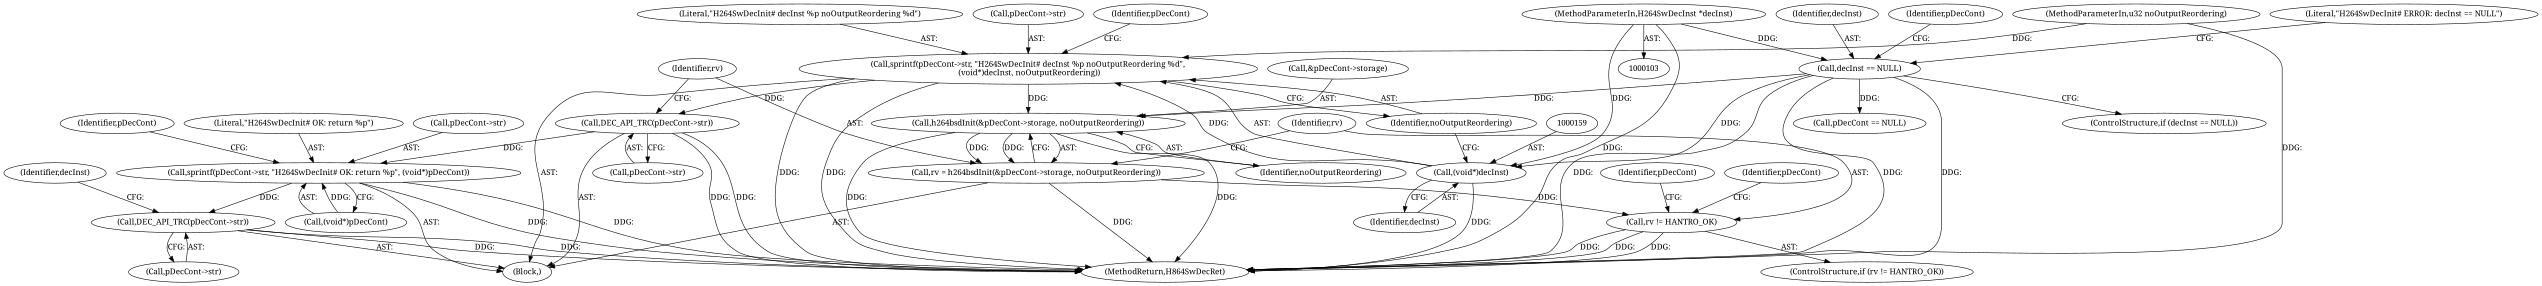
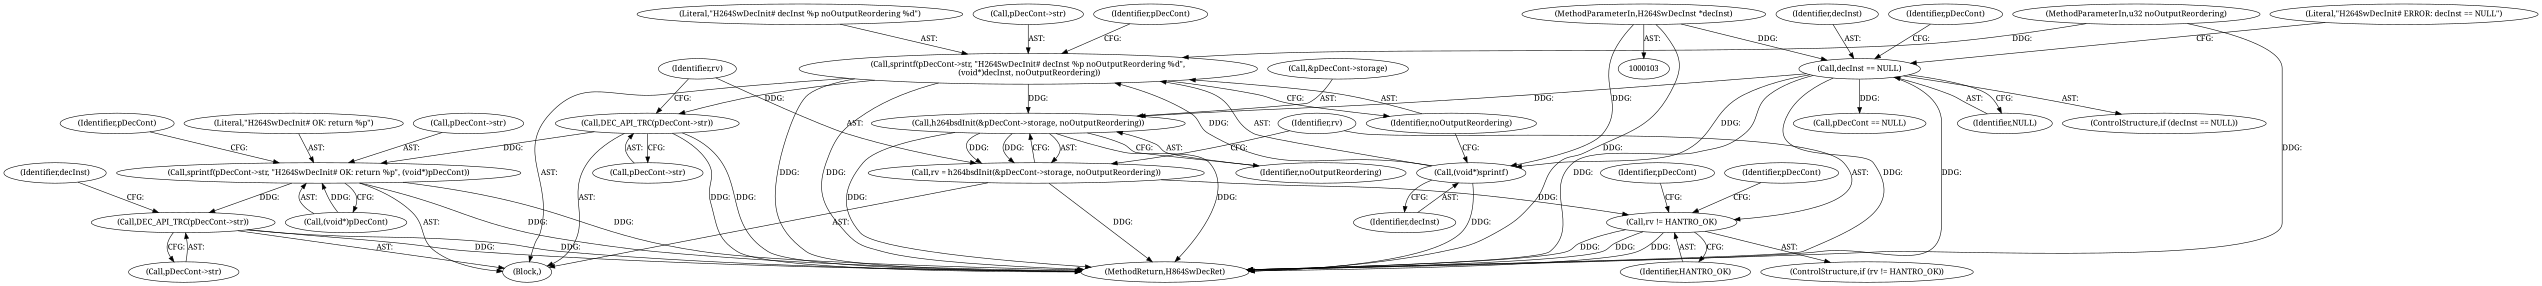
(2071, 99) -> (2071, 99)
(1572, 123) -> none
none -> (2005, 123)
(1471, 173) -> (1471, 173)
none -> (1685, 272)
